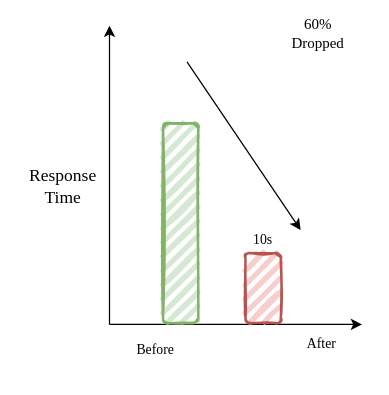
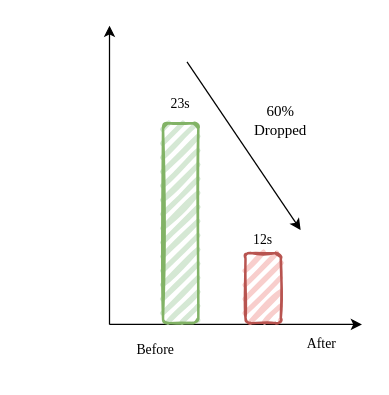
(318, 33) -> (281, 121)
none -> (181, 103)
(63, 187) -> none
(263, 239) -> (263, 239)
